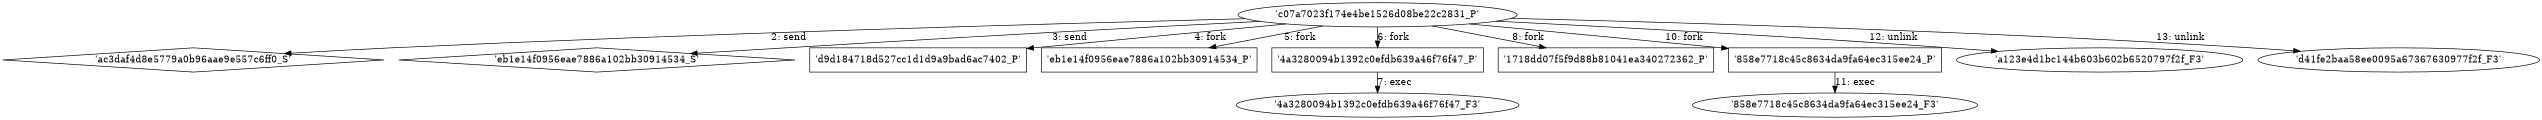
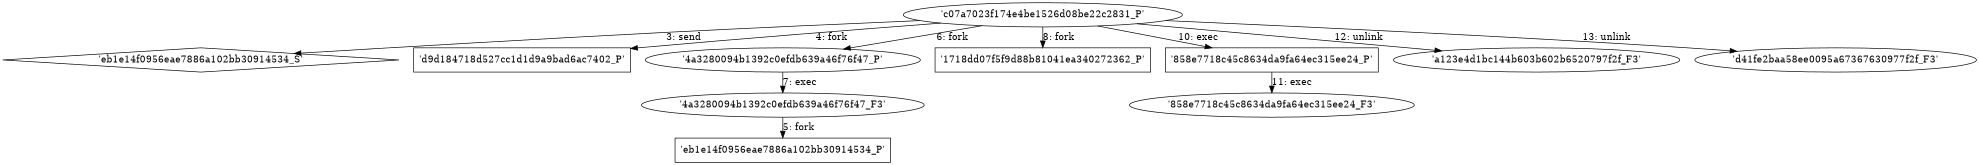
(1269, 36) -> (783, 124)
(1684, 37) -> (1198, 37)
(193, 60) -> none
(1378, 60) -> (783, 60)
